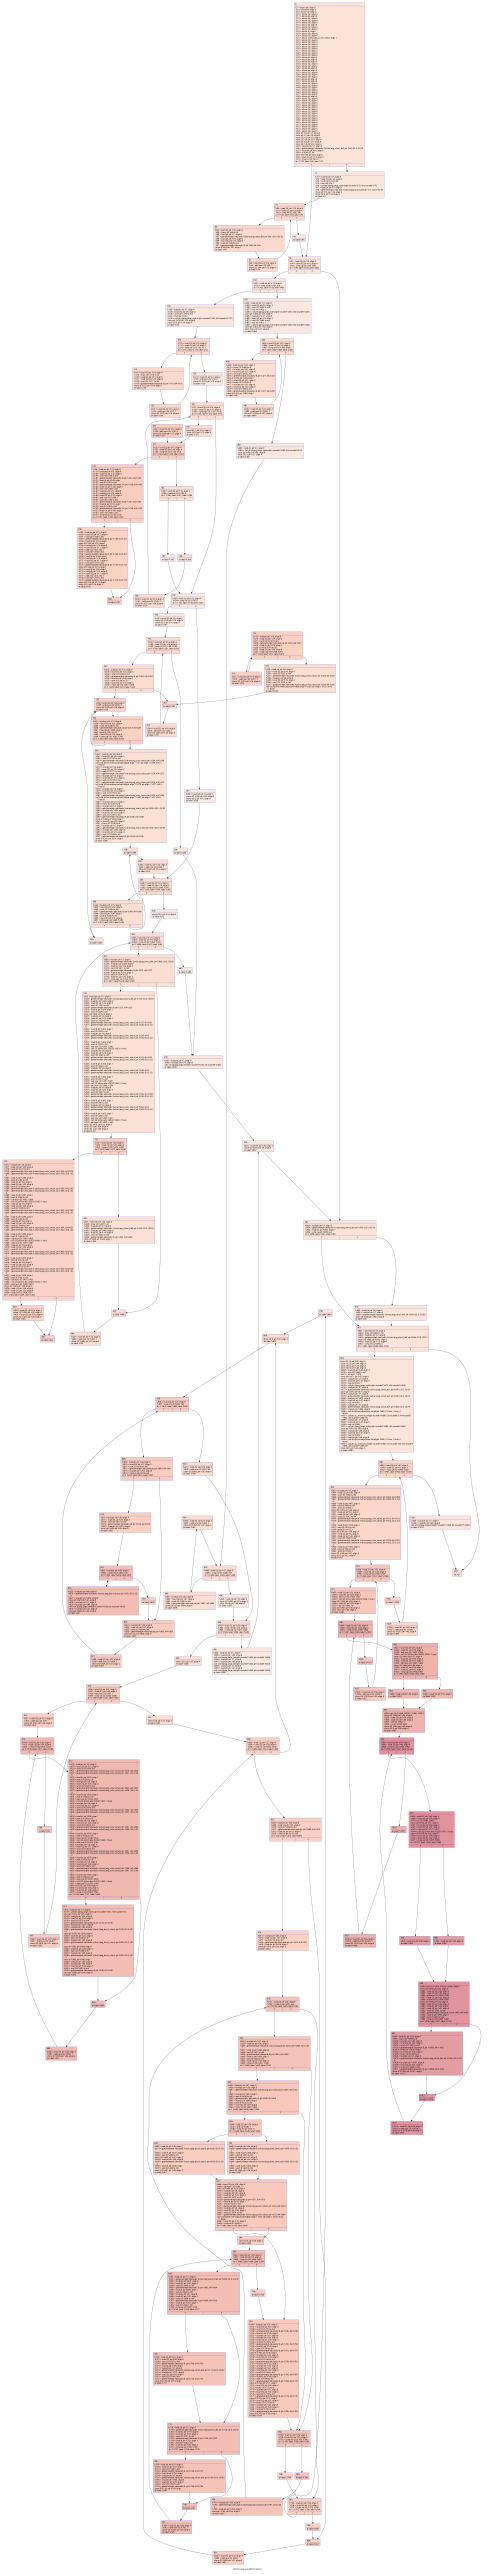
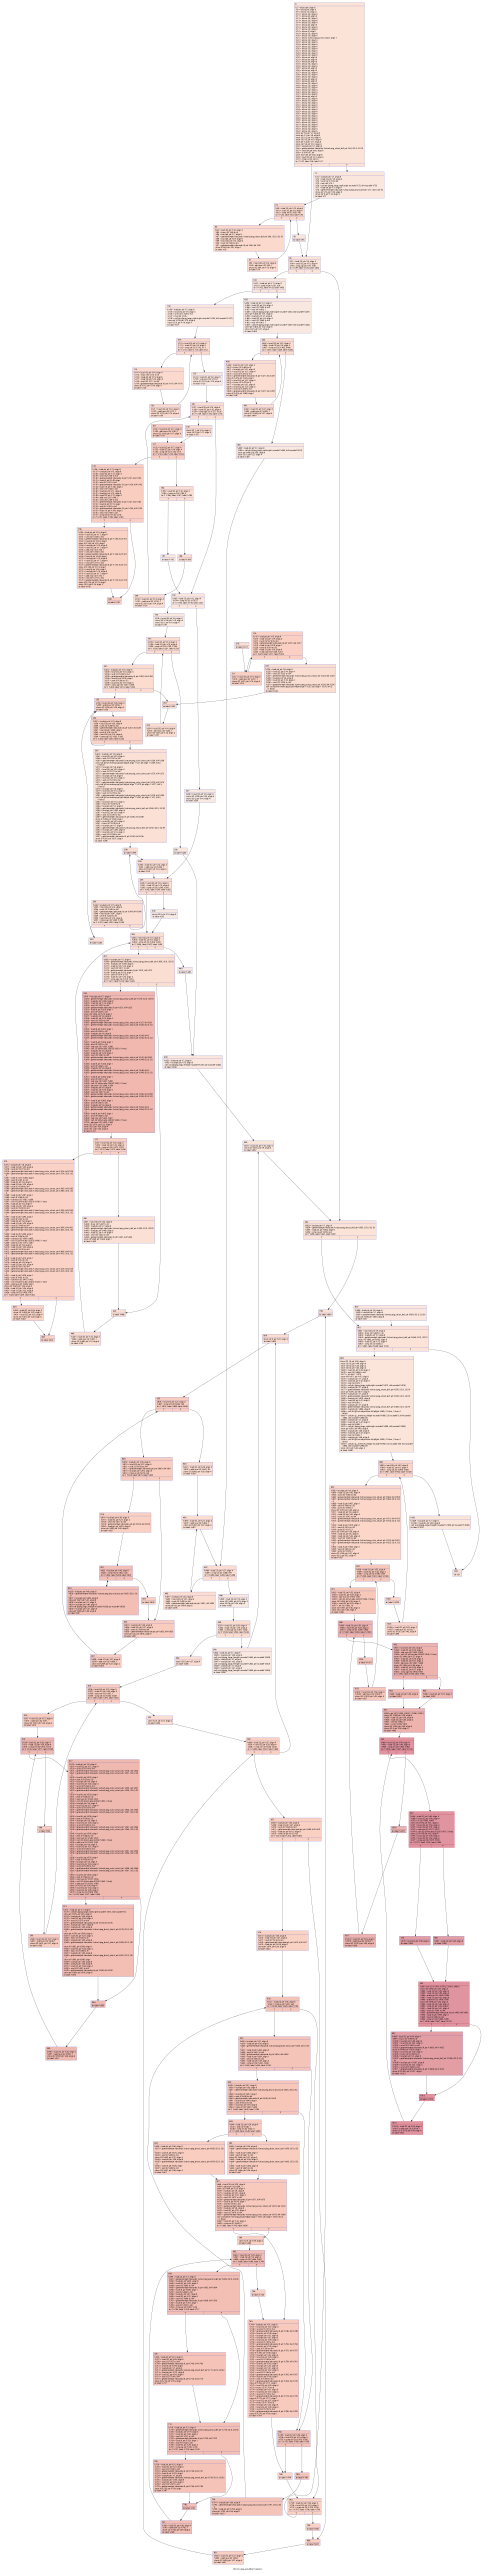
none -> (242, 646)
(133, 896) -> (147, 913)
(119, 1062) -> (119, 1062)
(18, 1178) -> (19, 1178)
(396, 1266) -> (349, 1276)
(242, 1544) -> (197, 1495)
(289, 2423) -> (274, 2445)
